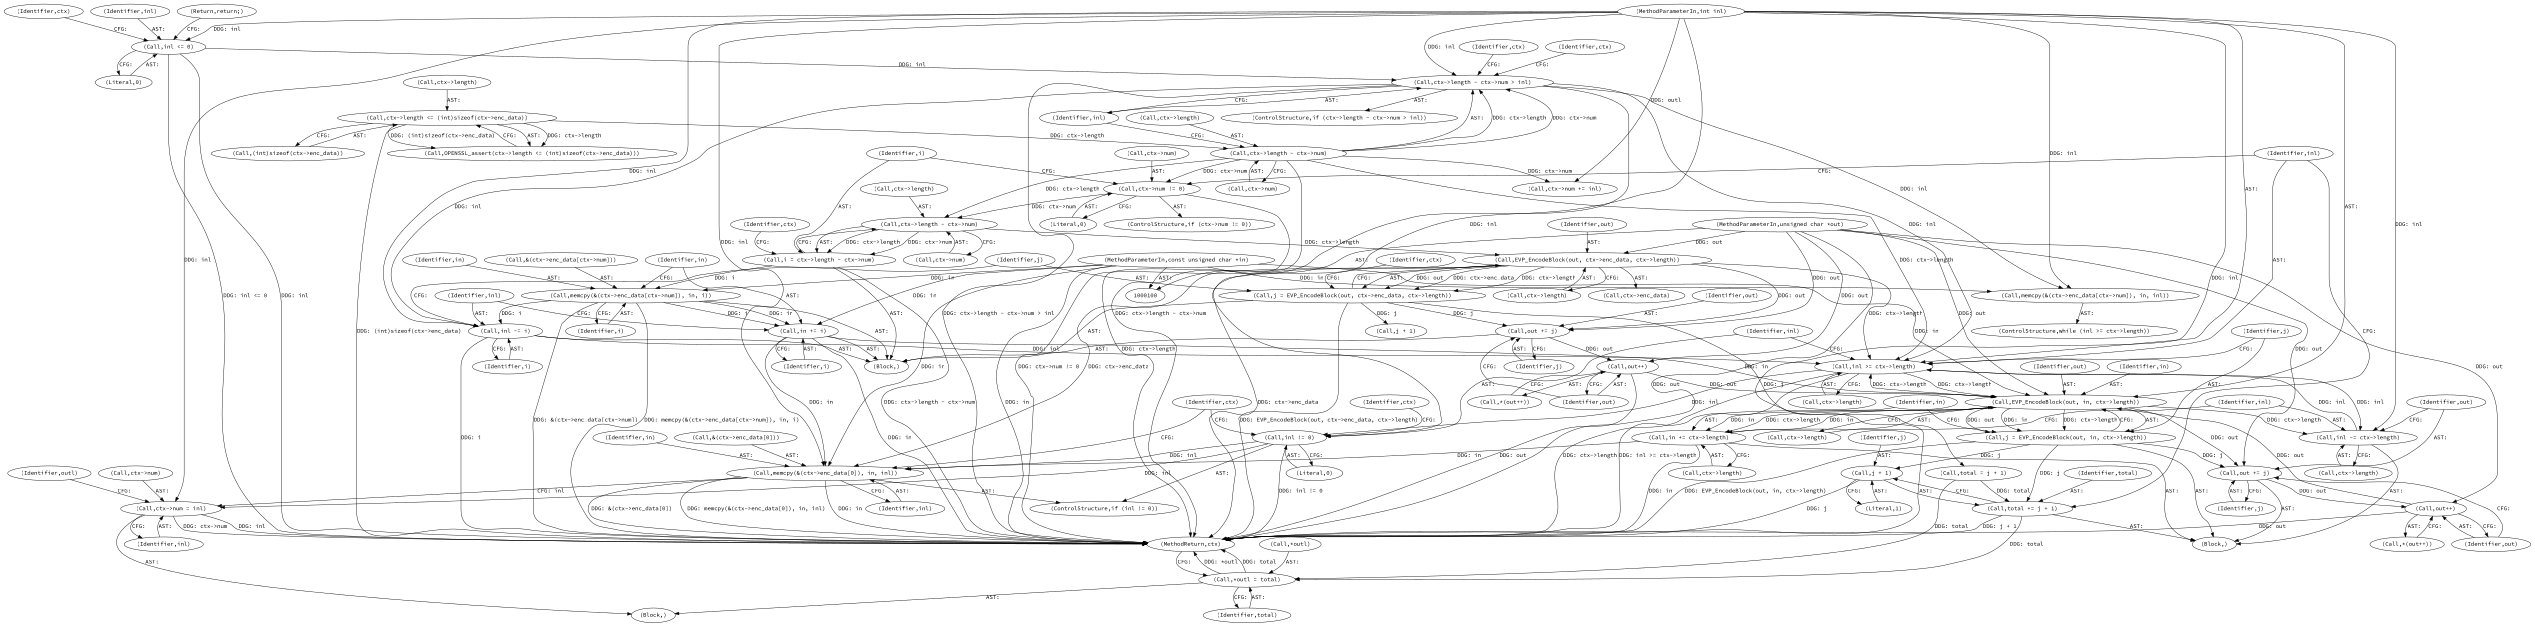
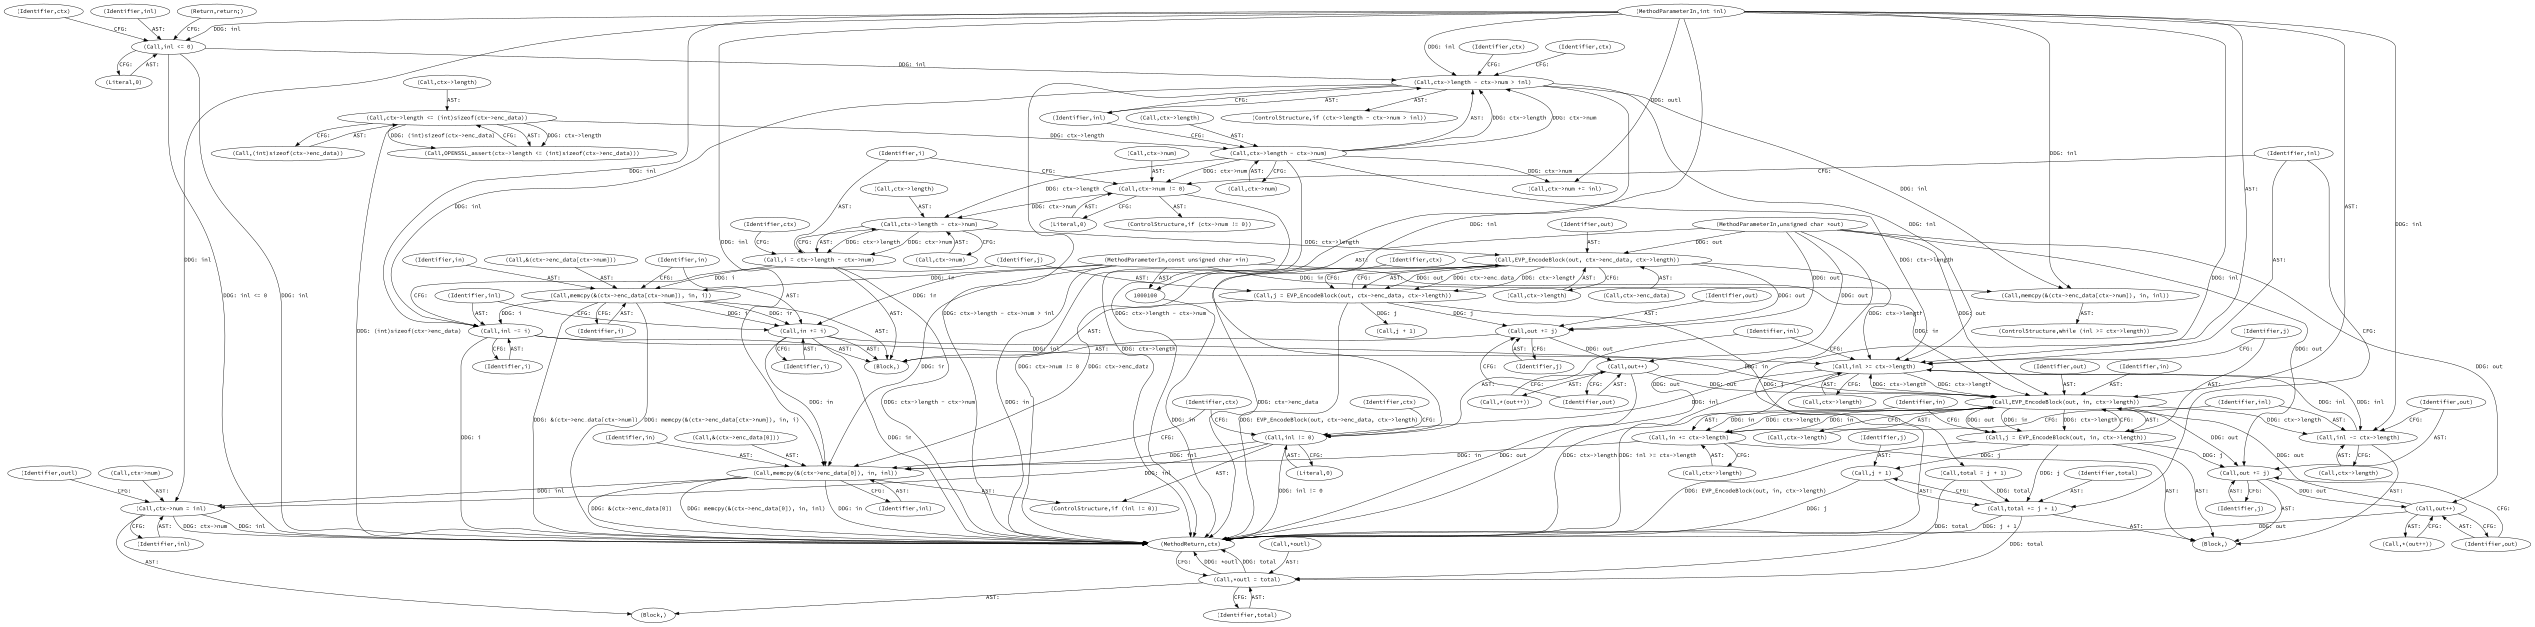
(1630, 274) -> (1658, 276)
(551, 491) -> (551, 491)
(1884, 509) -> none
(1491, 536) -> (1168, 398)
